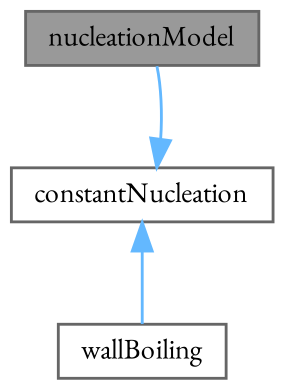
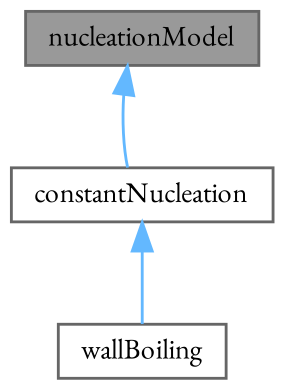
(161, 102) -> (123, 131)
